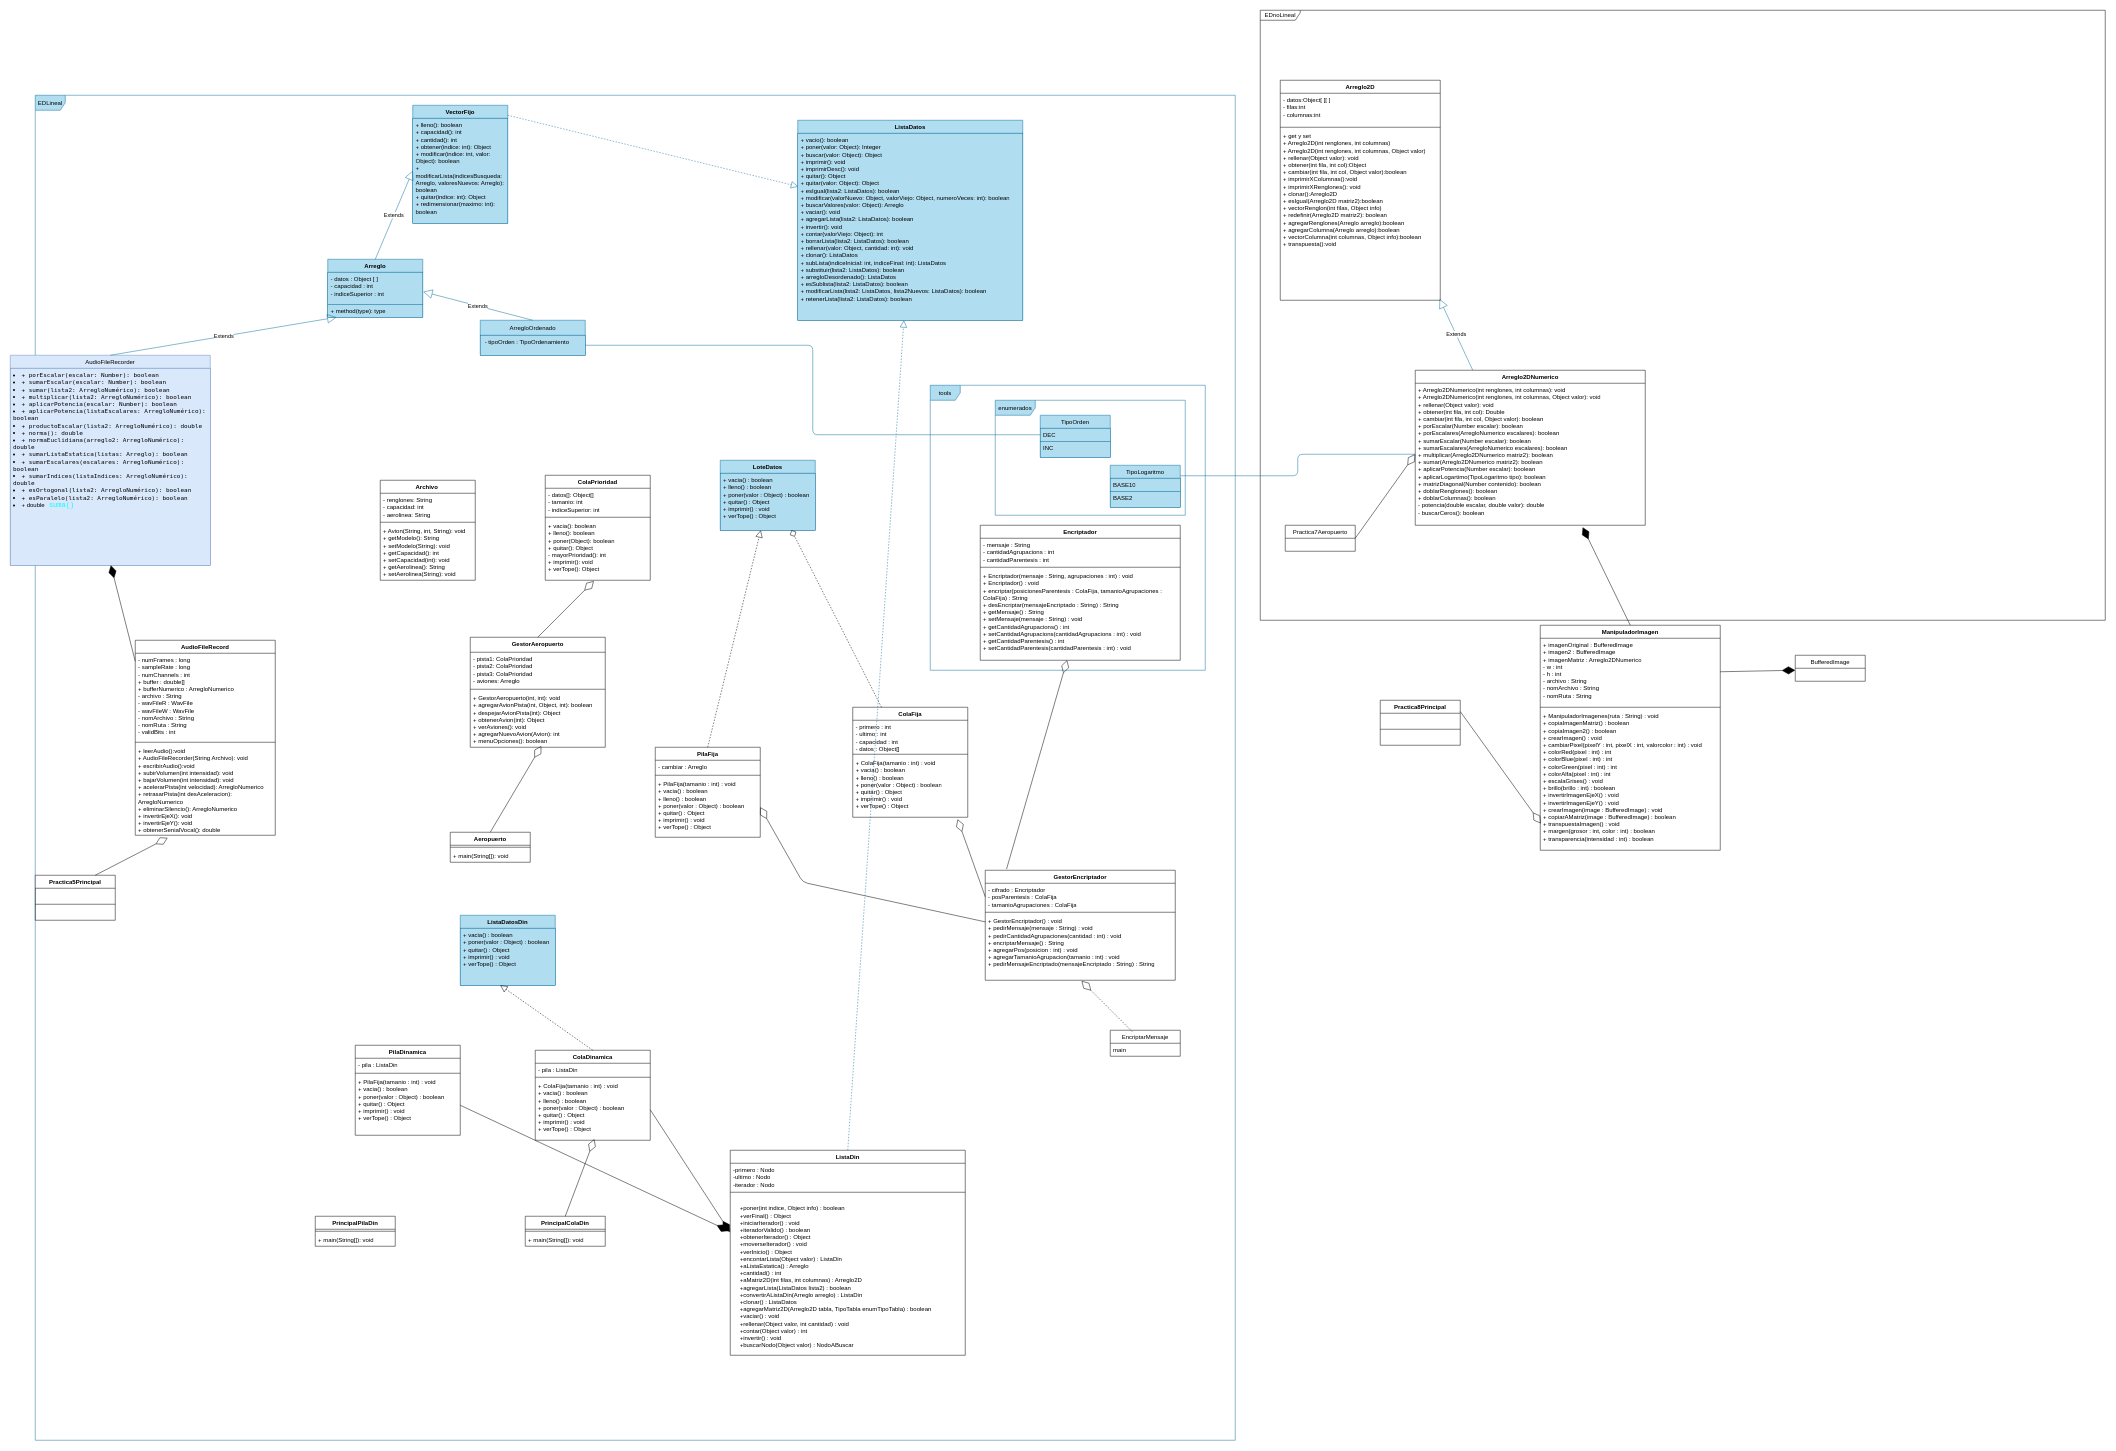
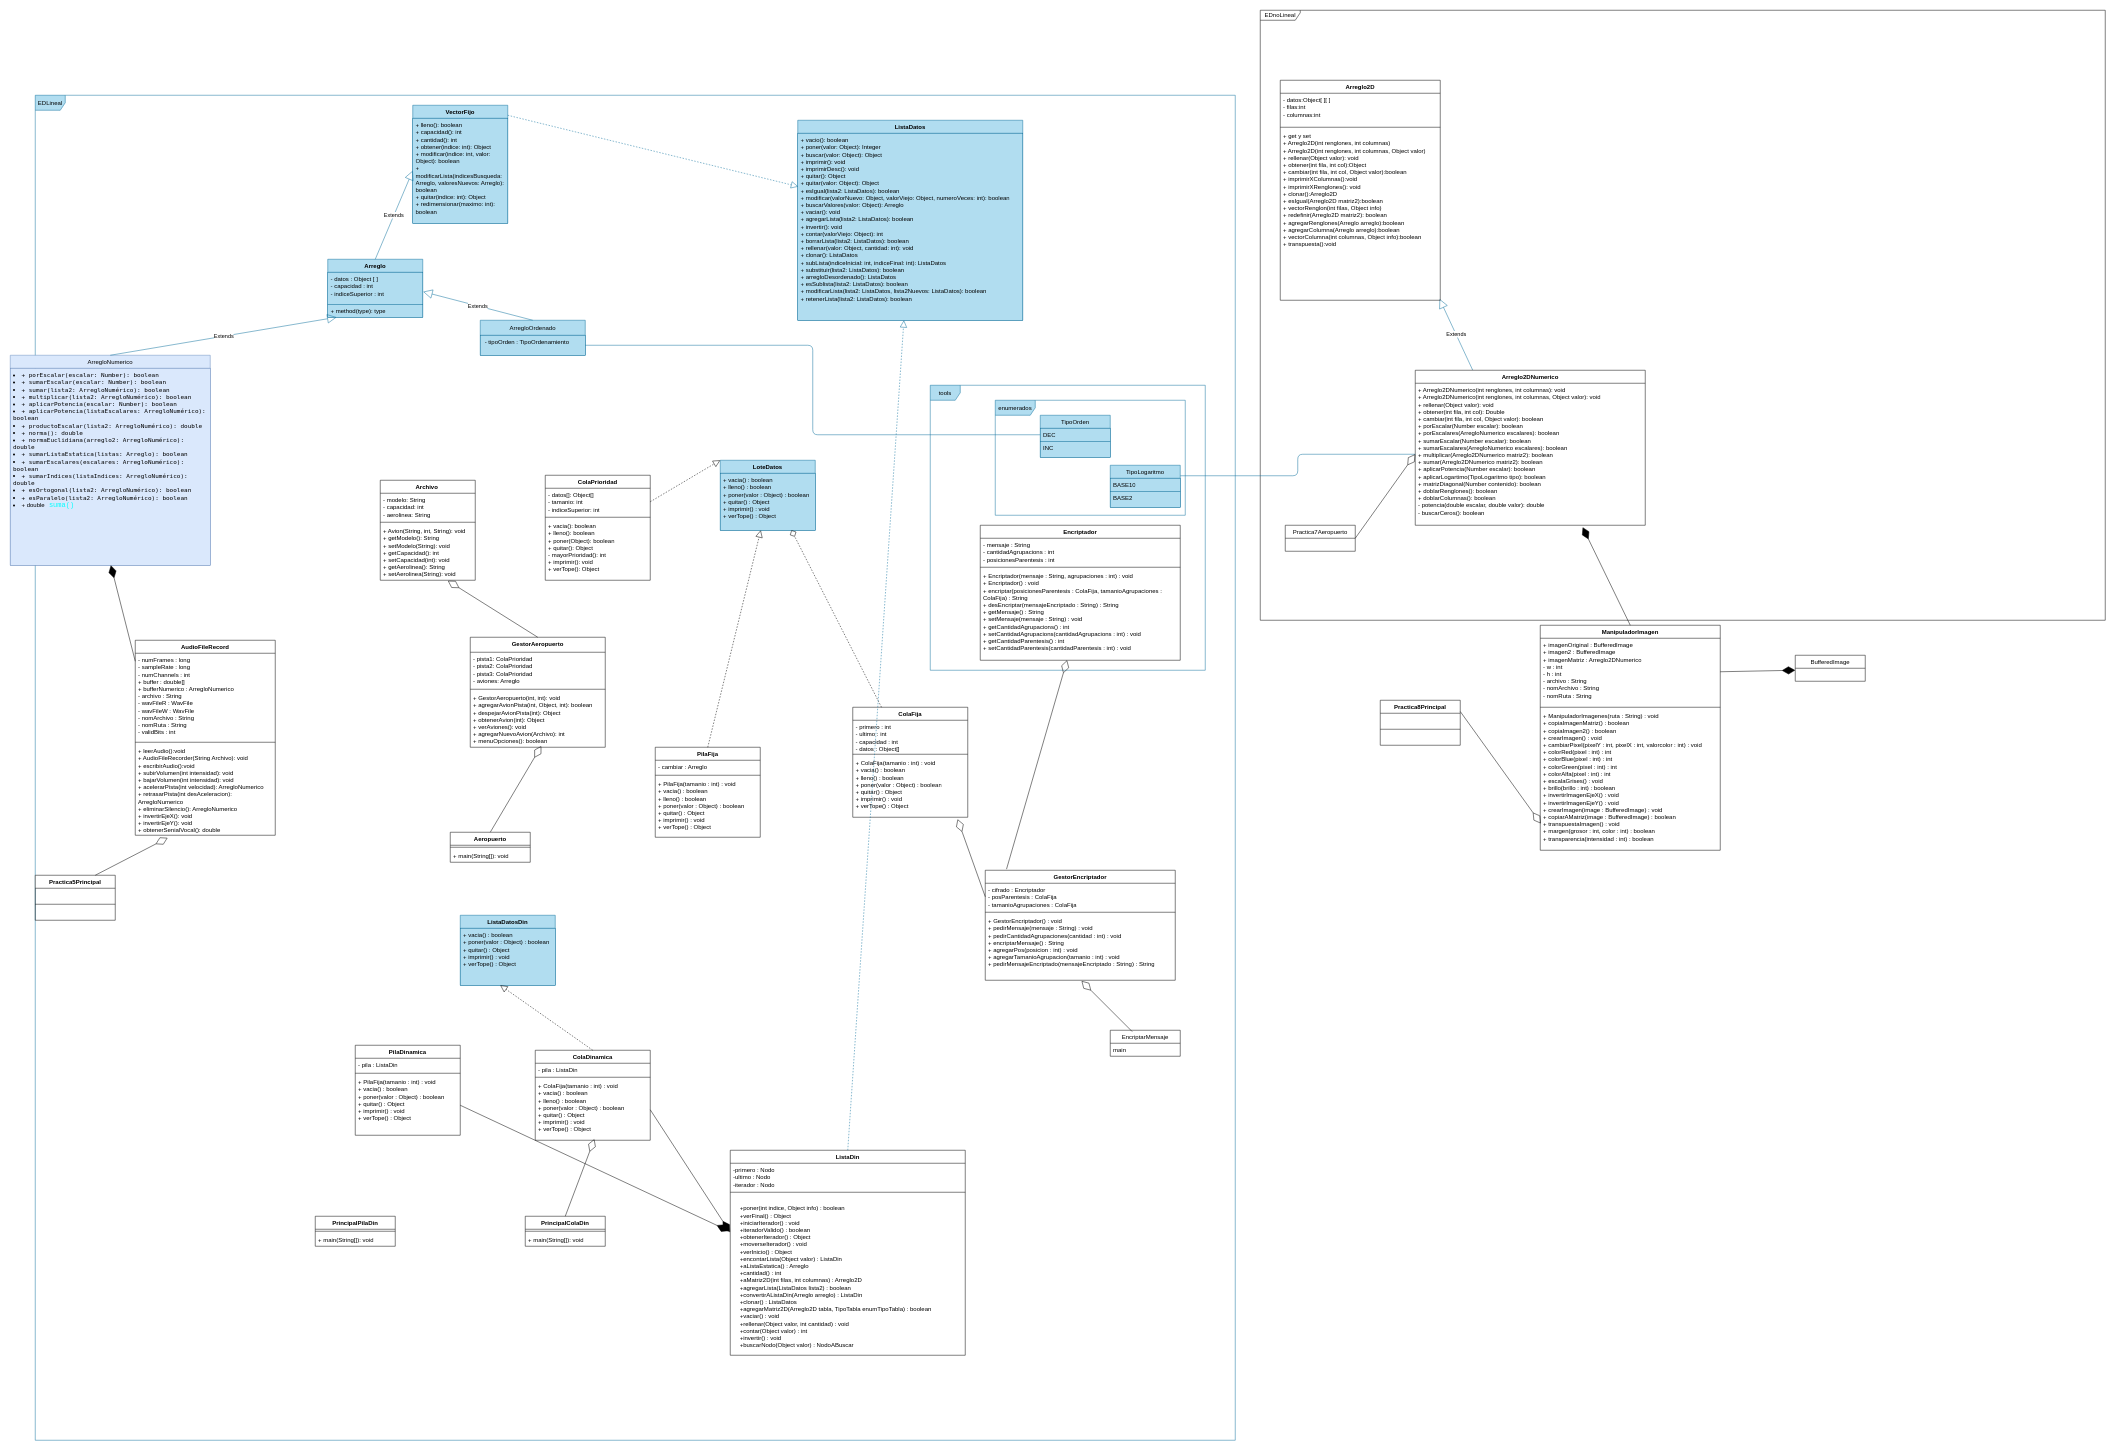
(110, 362) -> (110, 362)
none -> (683, 482)
(411, 508) -> (410, 508)
(1023, 553) -> (1024, 553)
none -> (497, 612)
(561, 614) -> none
(538, 724) -> (538, 724)
(858, 894) -> none
(1110, 1009) -> (1110, 1009)
